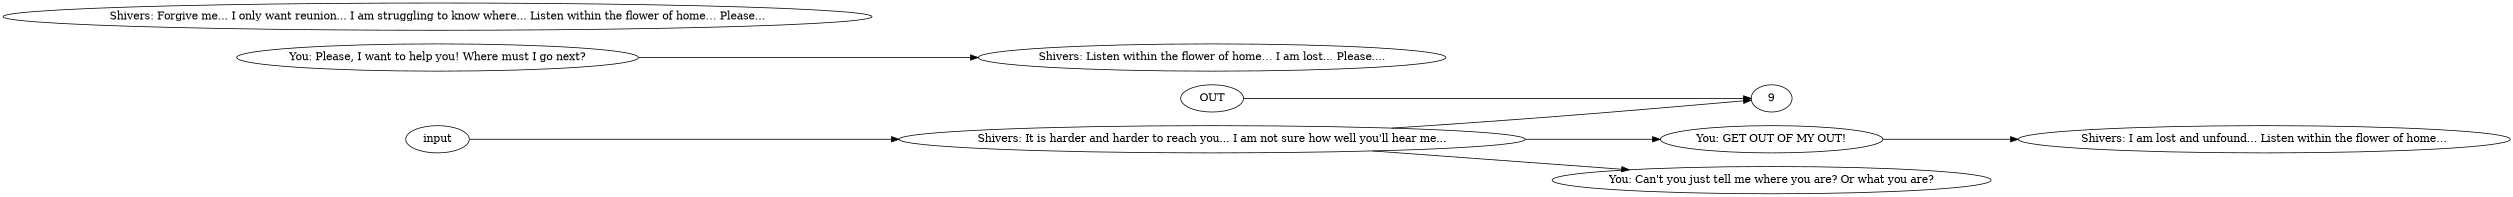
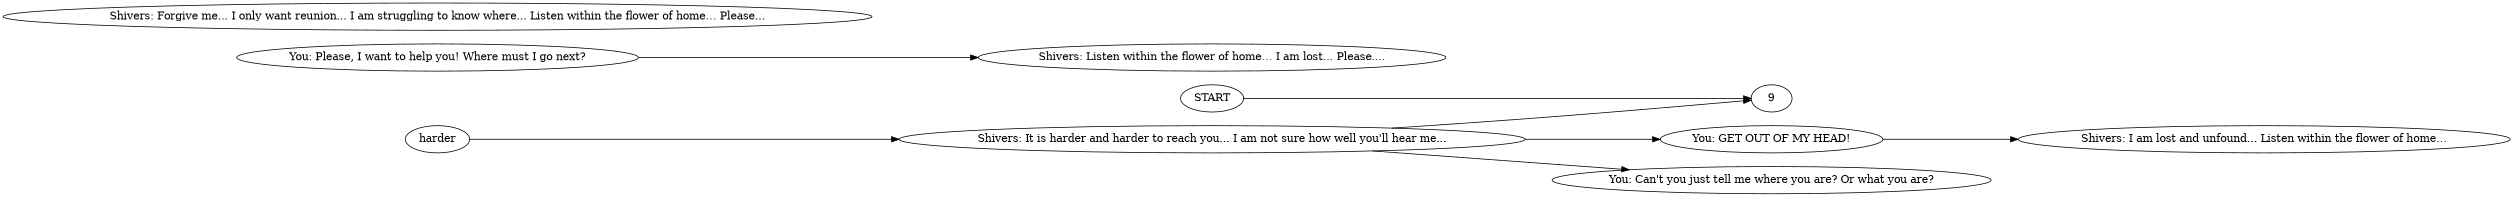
(1212, 98) -> (1212, 98)
(438, 139) -> (438, 139)
(1772, 139) -> (1772, 139)
